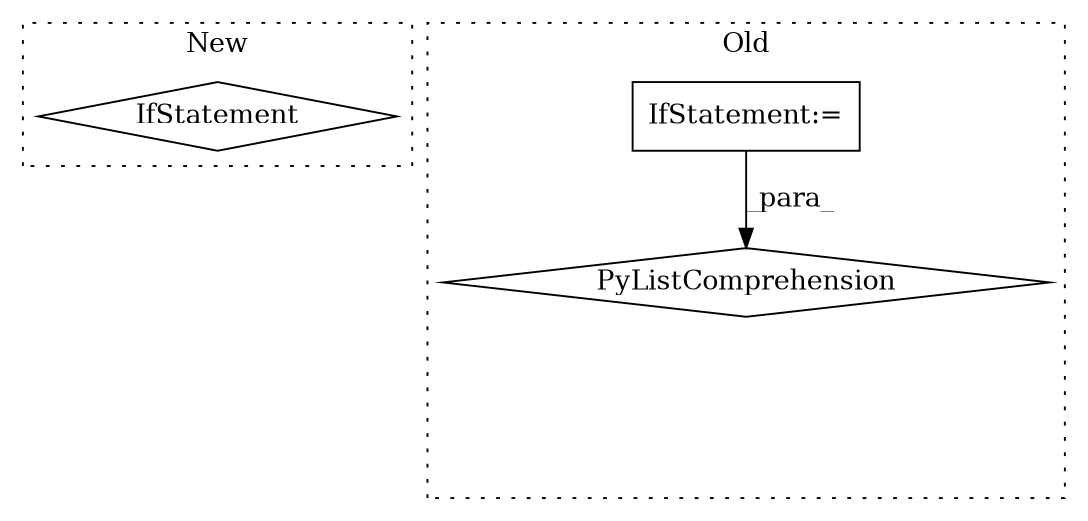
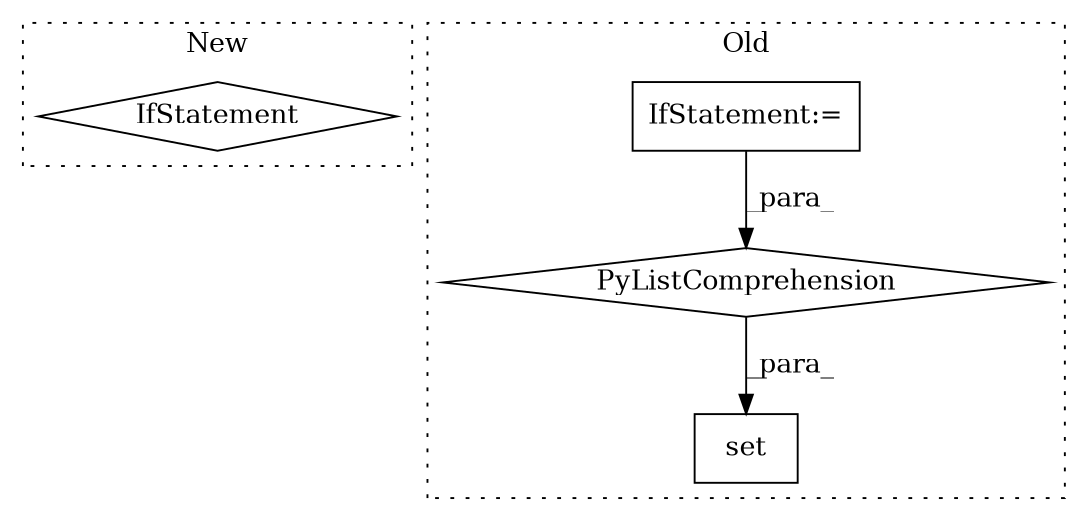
none -> (746, 448)
